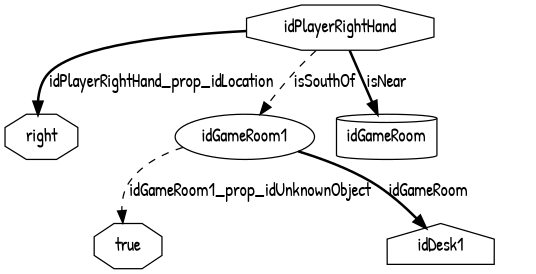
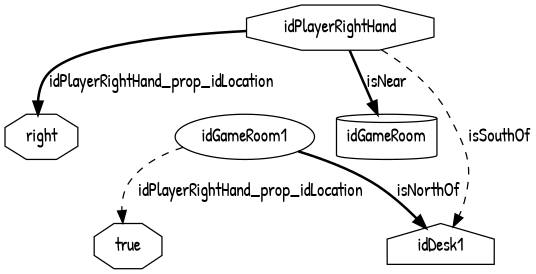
(291, 76) -> (451, 120)
(250, 191) -> (250, 191)
(429, 191) -> (429, 191)
